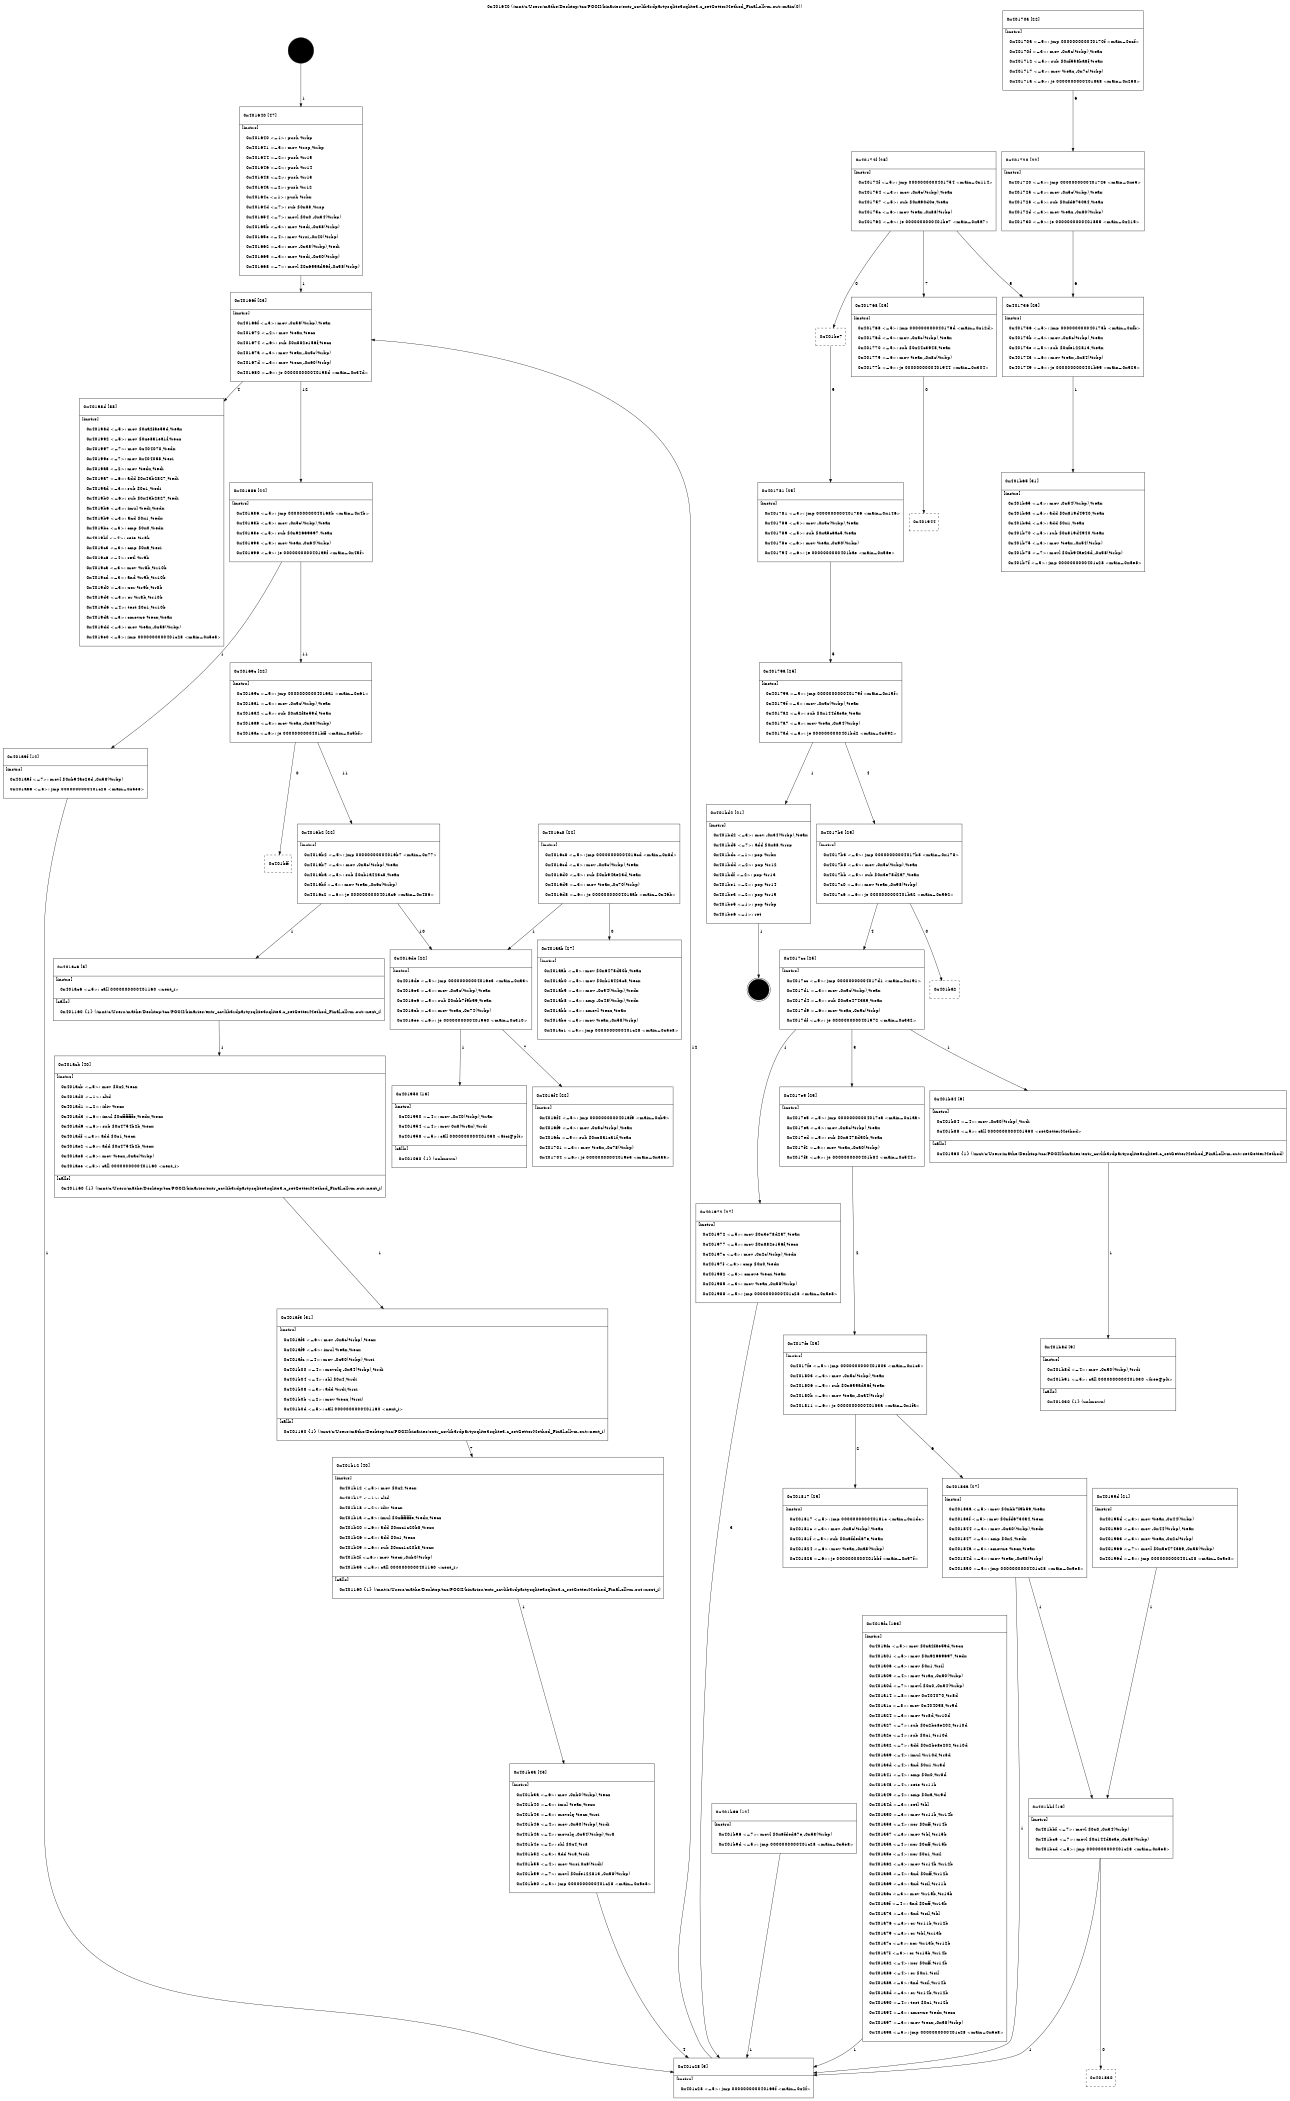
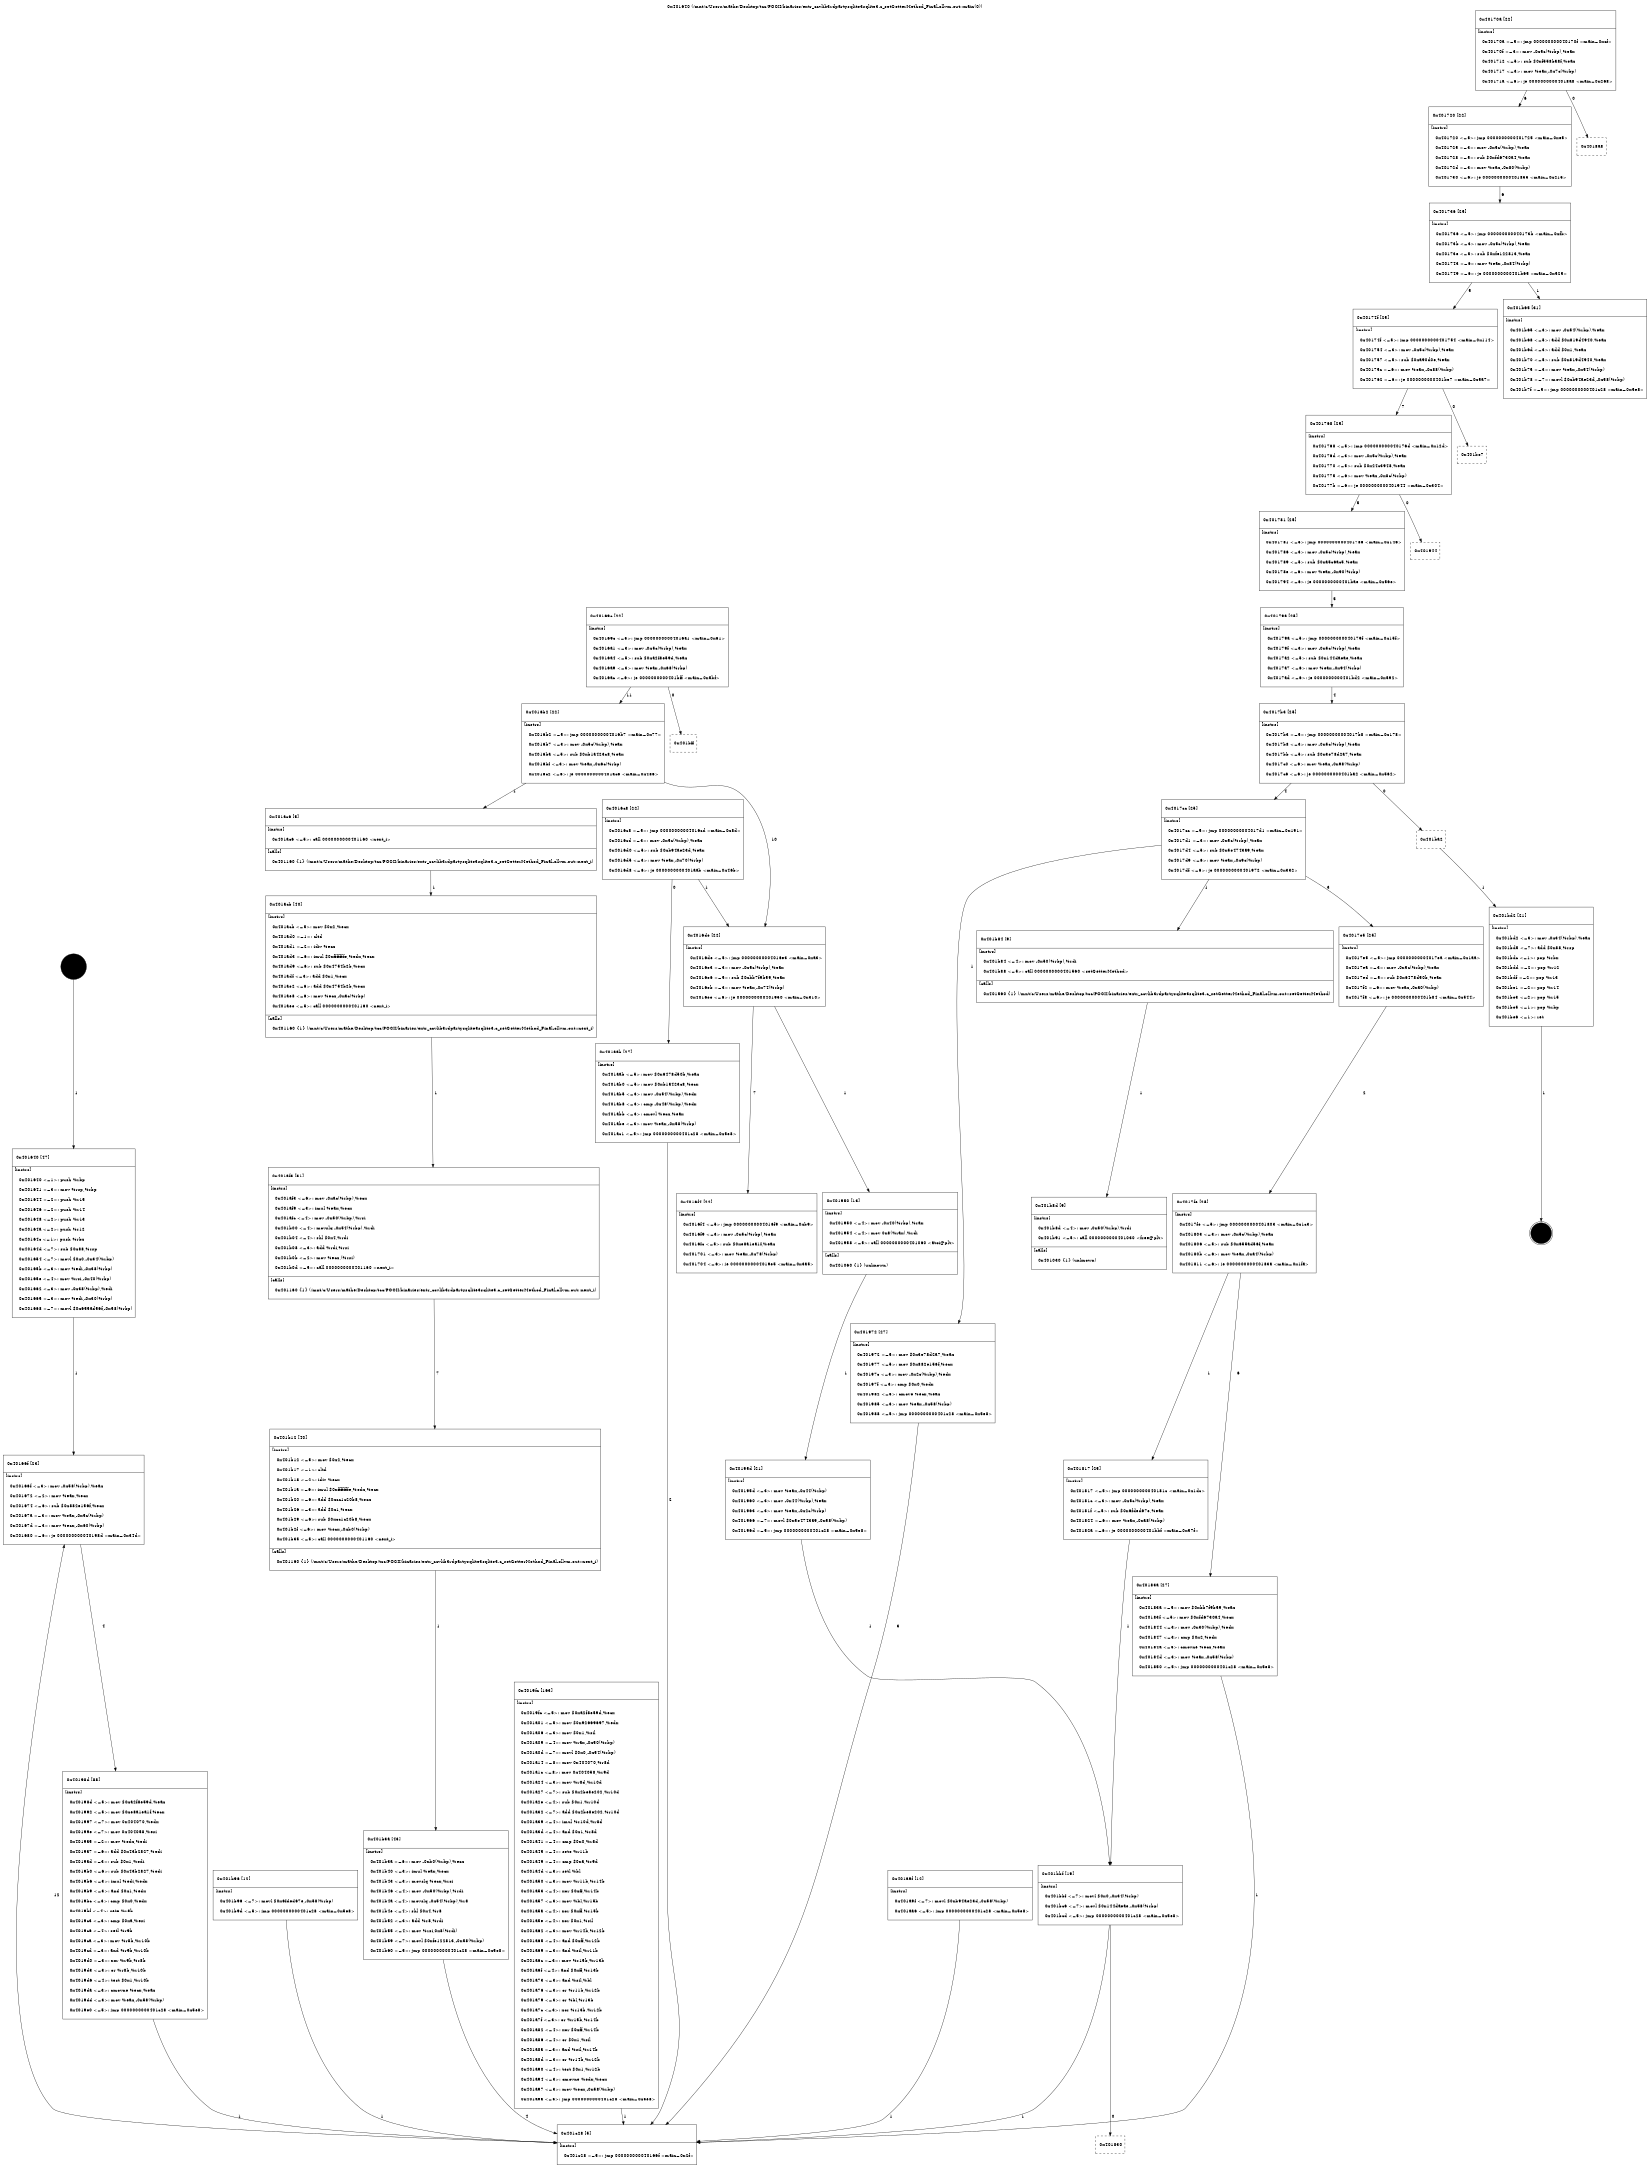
none -> (1592, 147)
(987, 264) -> (1464, 294)
(831, 412) -> (1356, 502)
(301, 522) -> none
(800, 772) -> (1468, 876)
none -> (830, 1363)
(857, 1449) -> (1208, 1373)
none -> (667, 1635)
(1060, 1687) -> (1117, 1701)
none -> (327, 2130)
